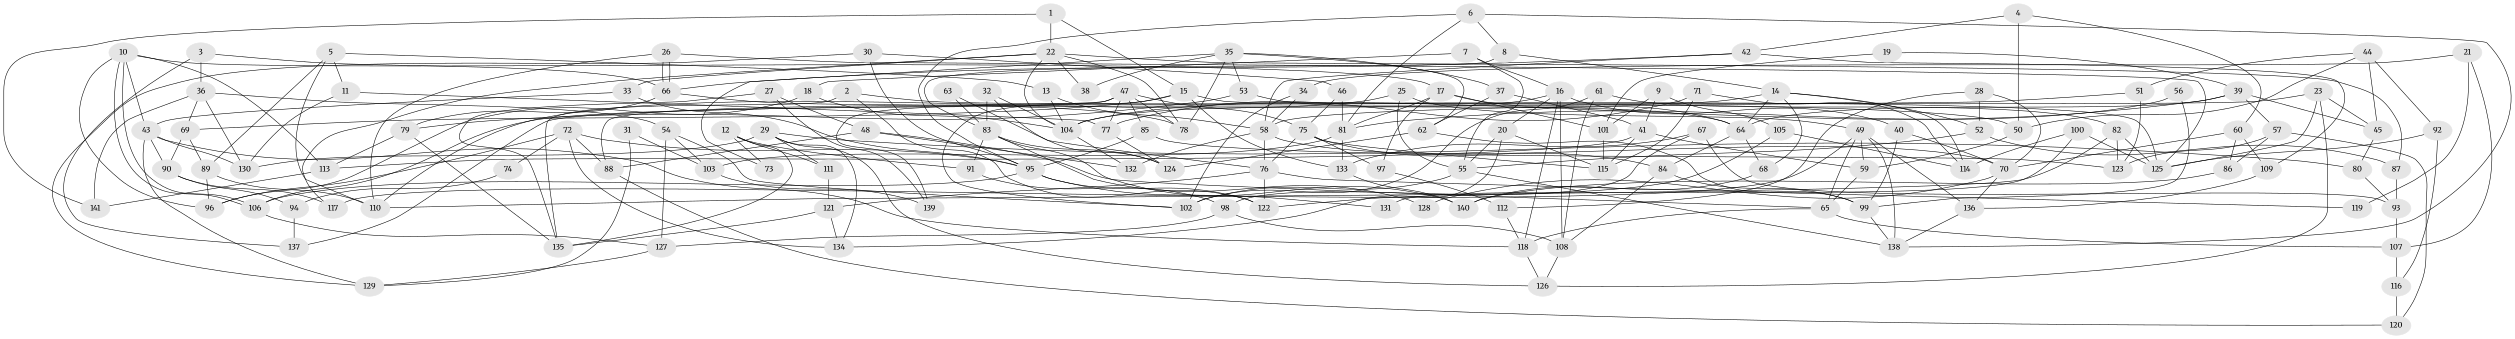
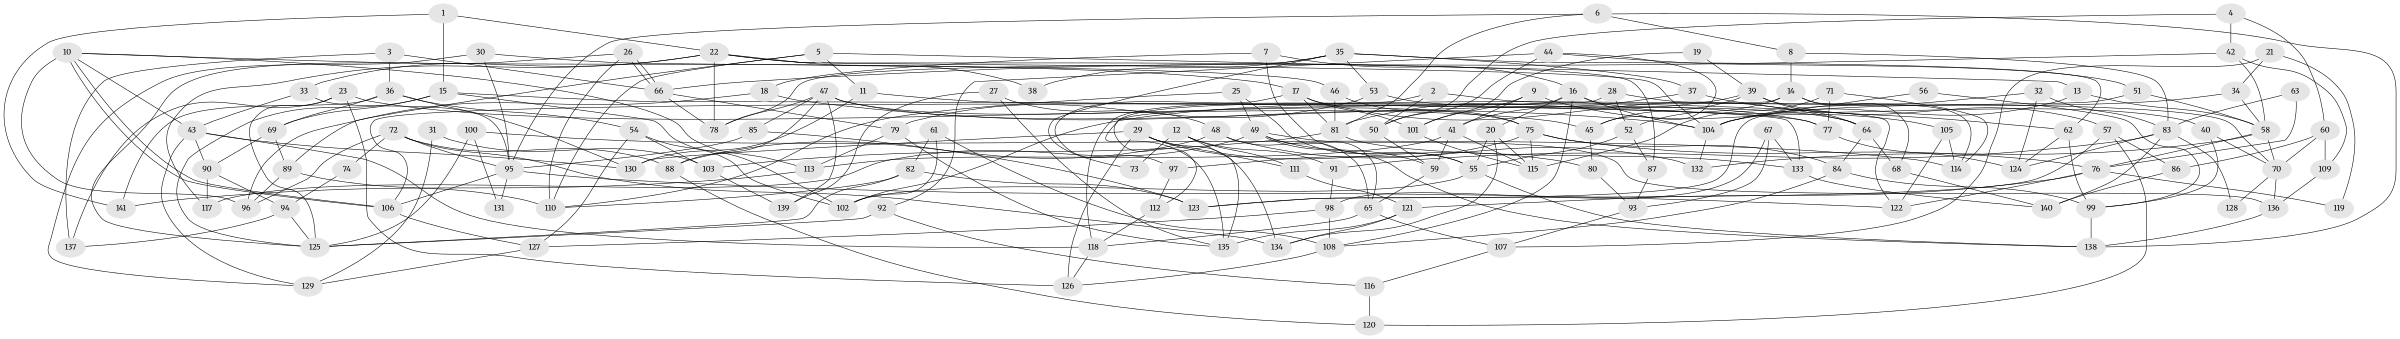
(1758, 111) -> none
none -> (300, 228)
